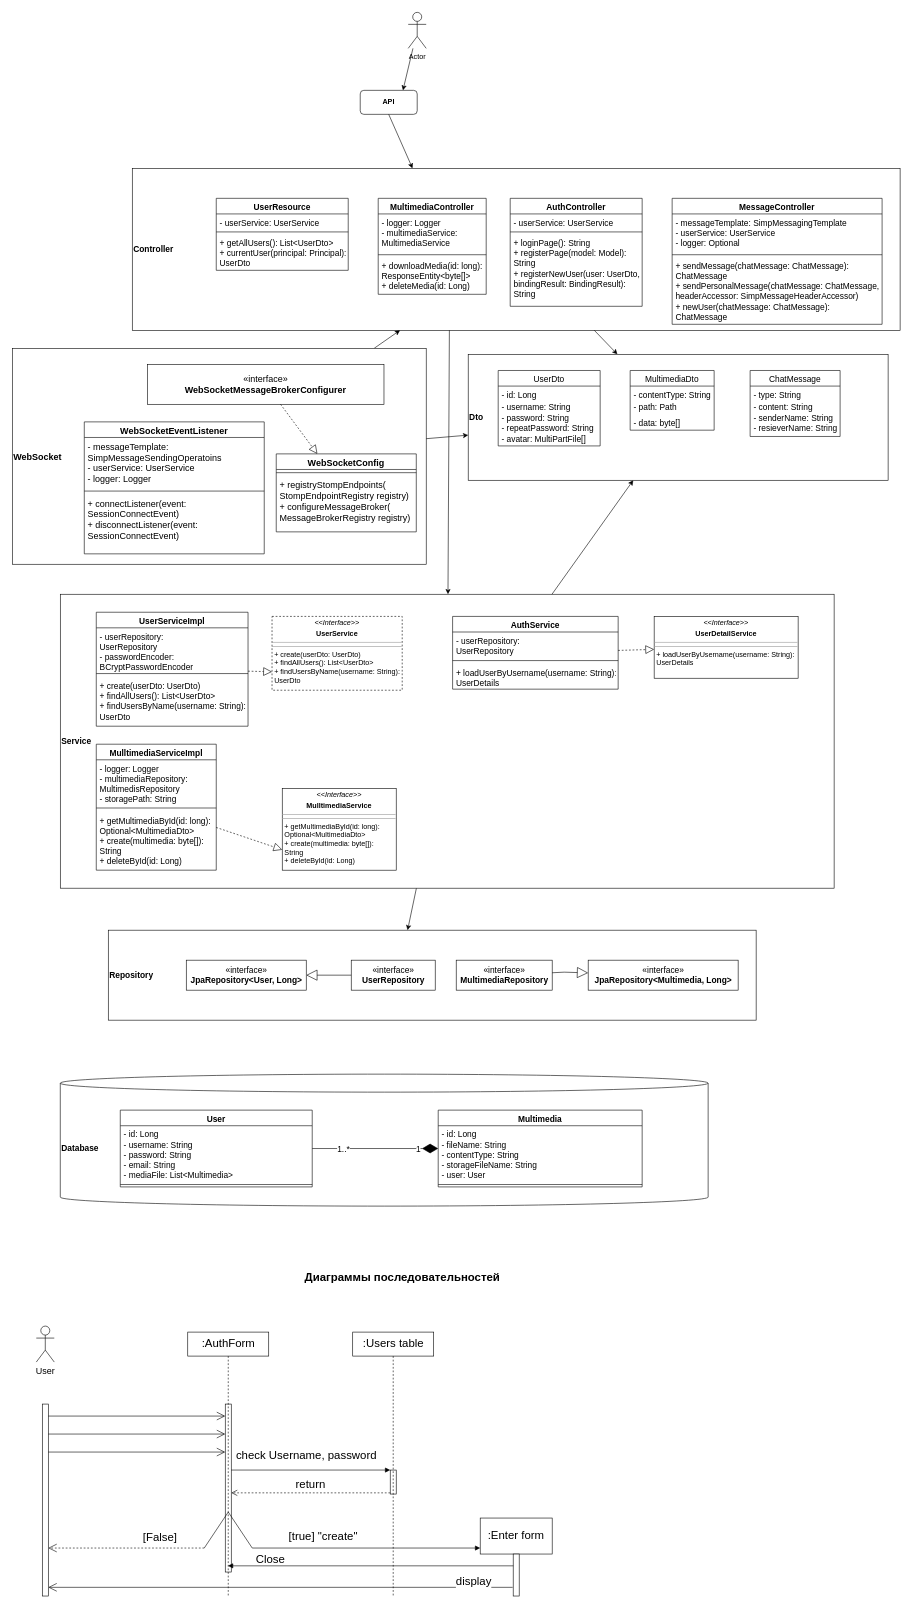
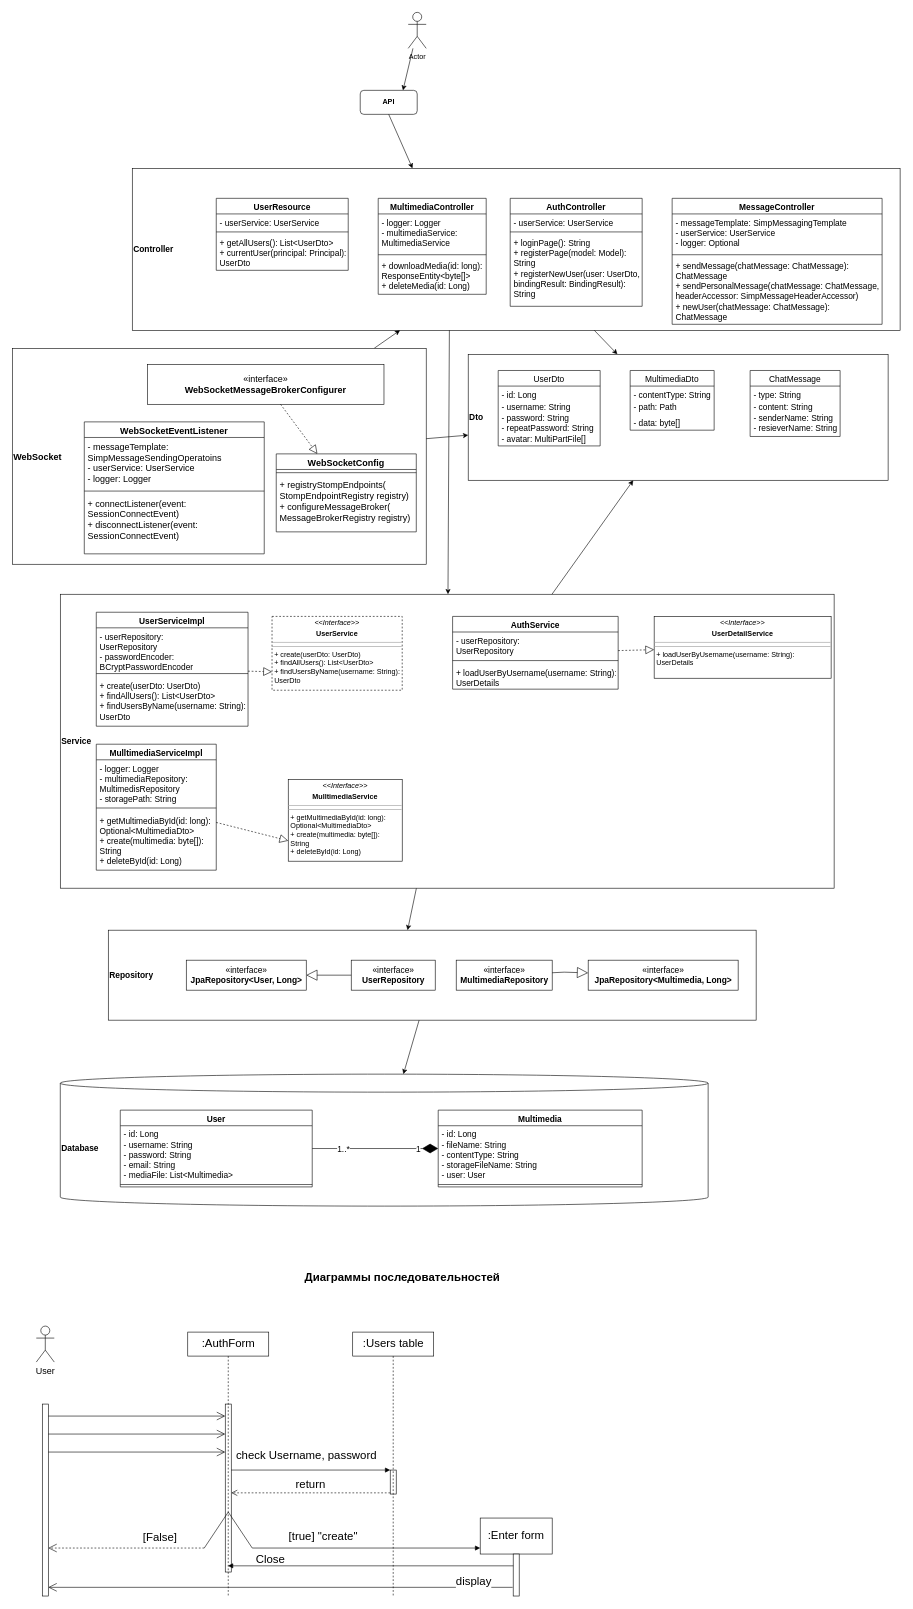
(726, 647) -> (743, 647)
(339, 829) -> (345, 820)
none -> (412, 1045)
